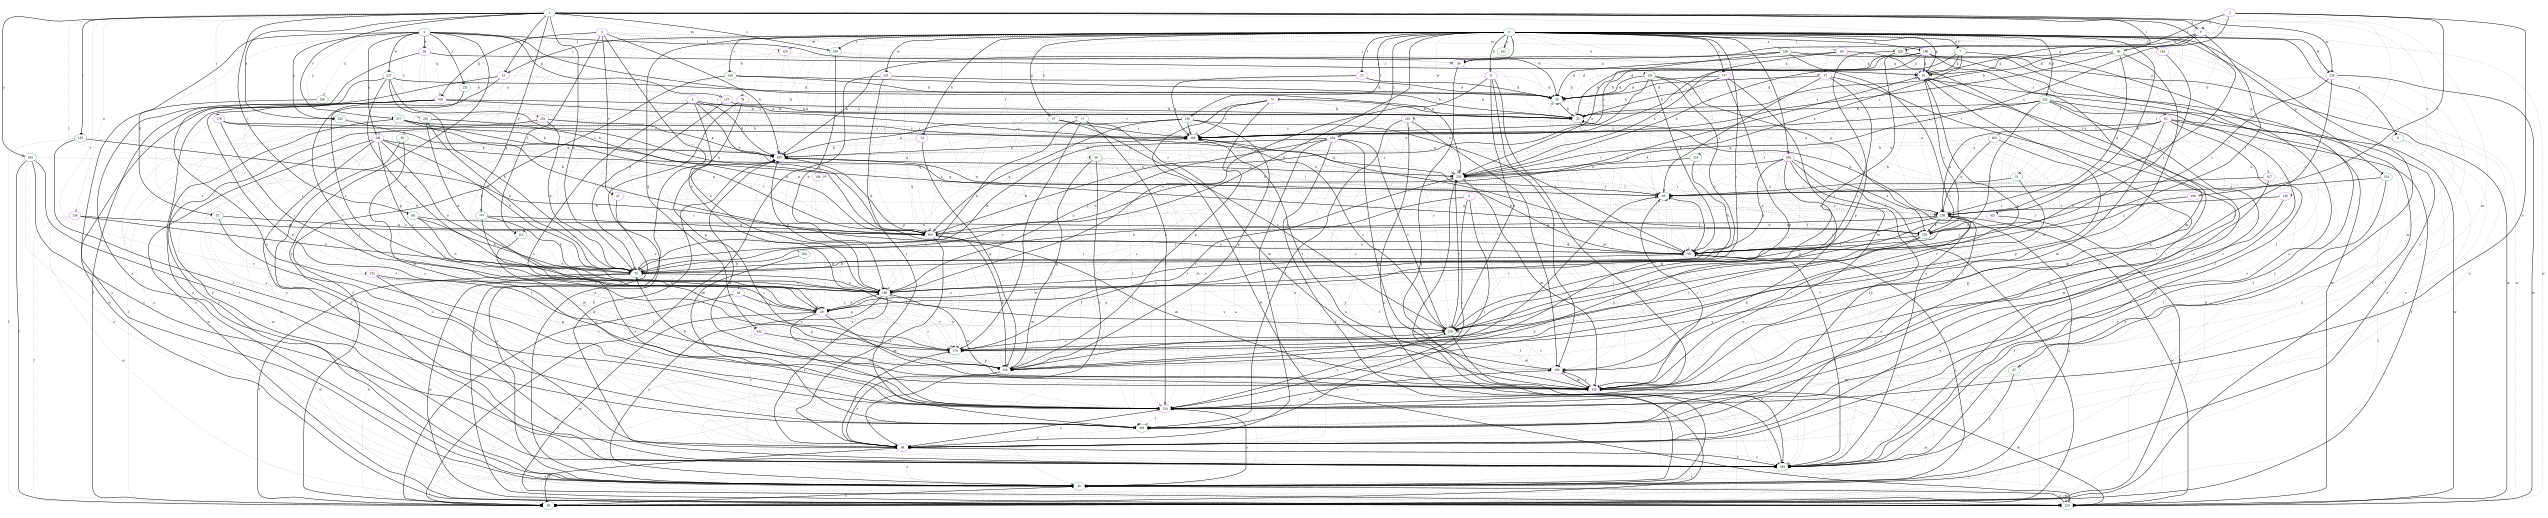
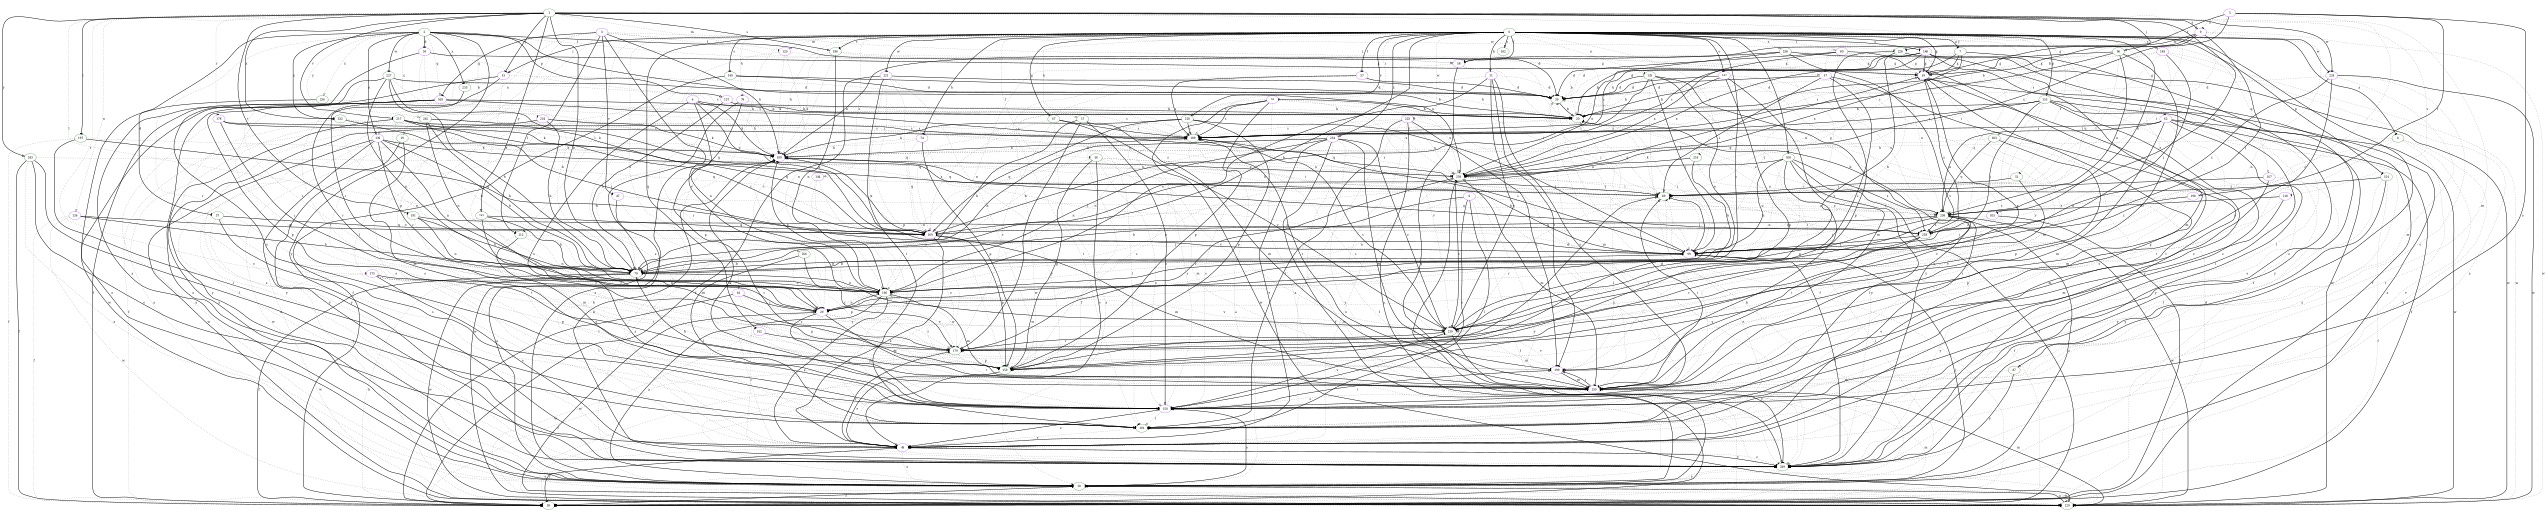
(1788, 158) -> (1788, 158)
(1152, 208) -> (1152, 208)
(868, 312) -> (868, 312)
(1284, 358) -> (1332, 381)
